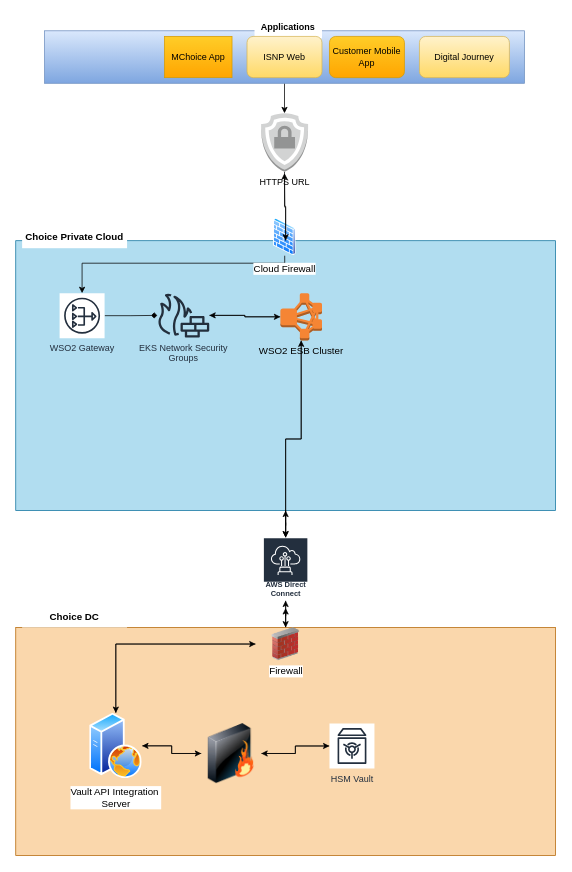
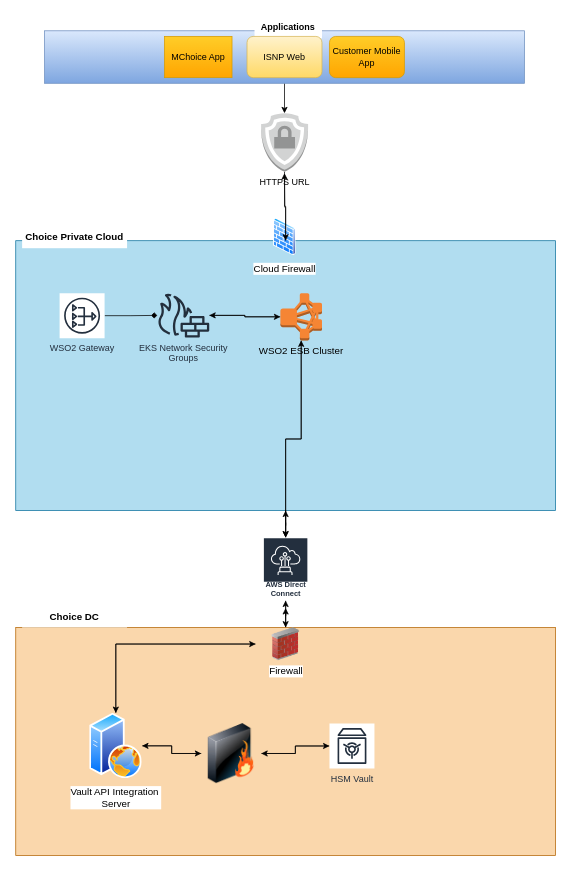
(465, 57) -> none
(167, 263) -> none
